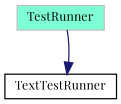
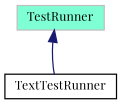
(69, 46) -> (53, 58)
